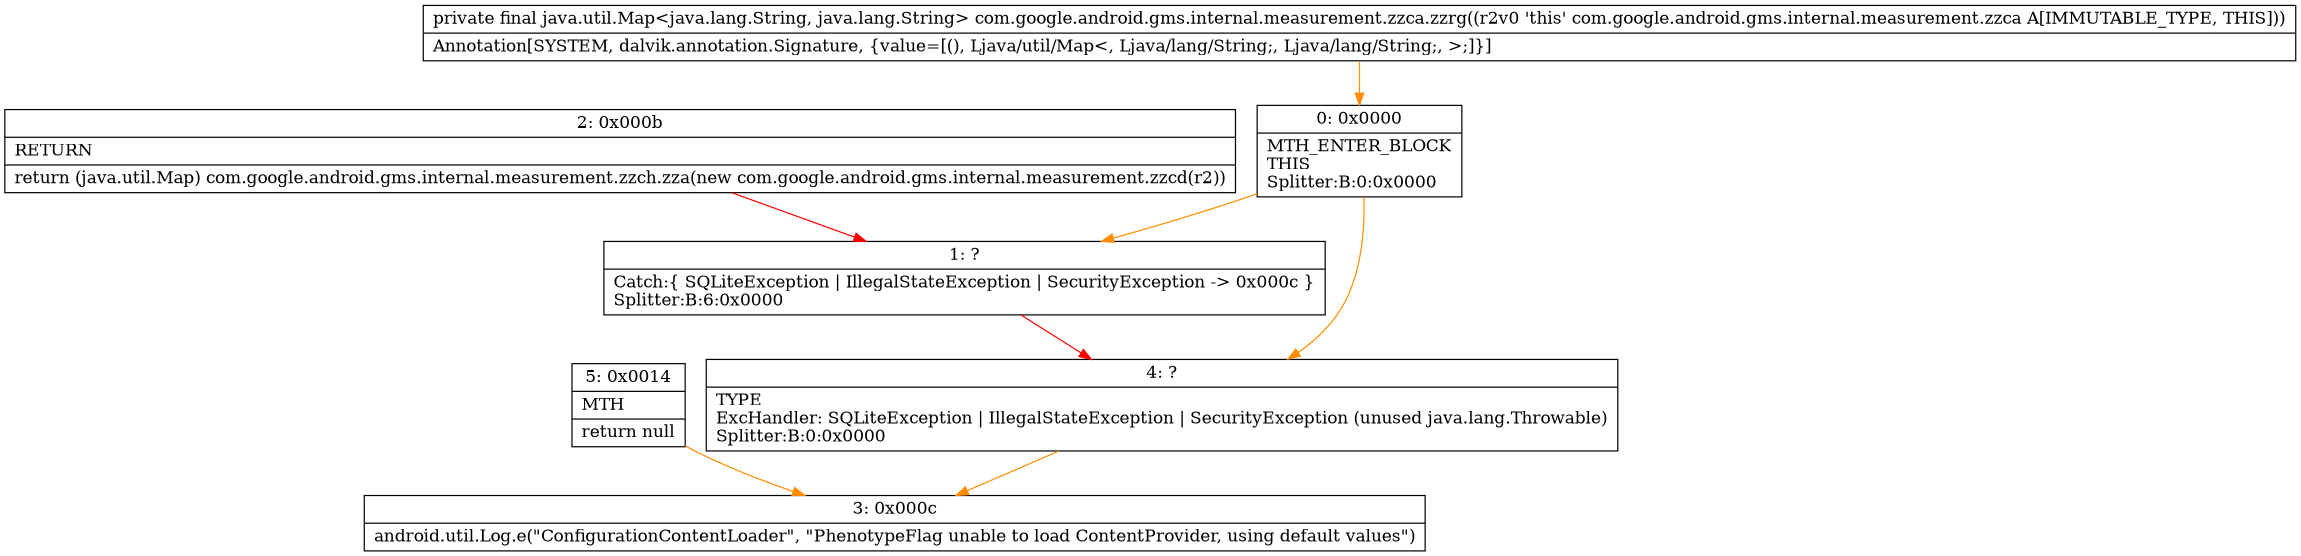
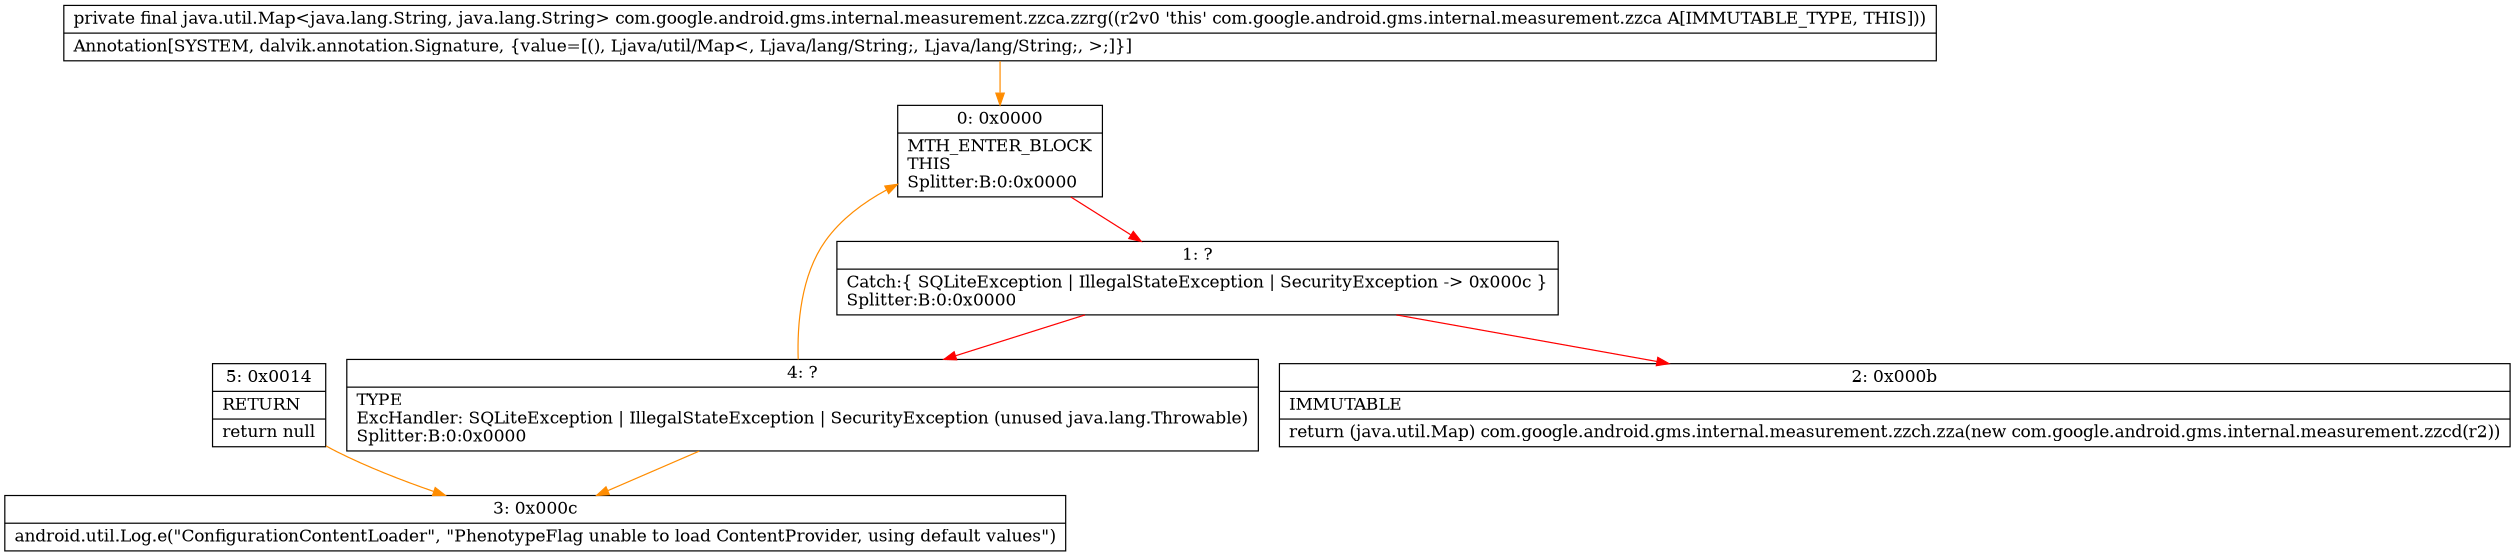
(54, 151) -> (1346, 405)
(793, 215) -> (1527, 338)
(1186, 217) -> (1101, 216)
(1352, 284) -> (815, 260)
(699, 300) -> (932, 300)
(603, 405) -> (261, 405)
